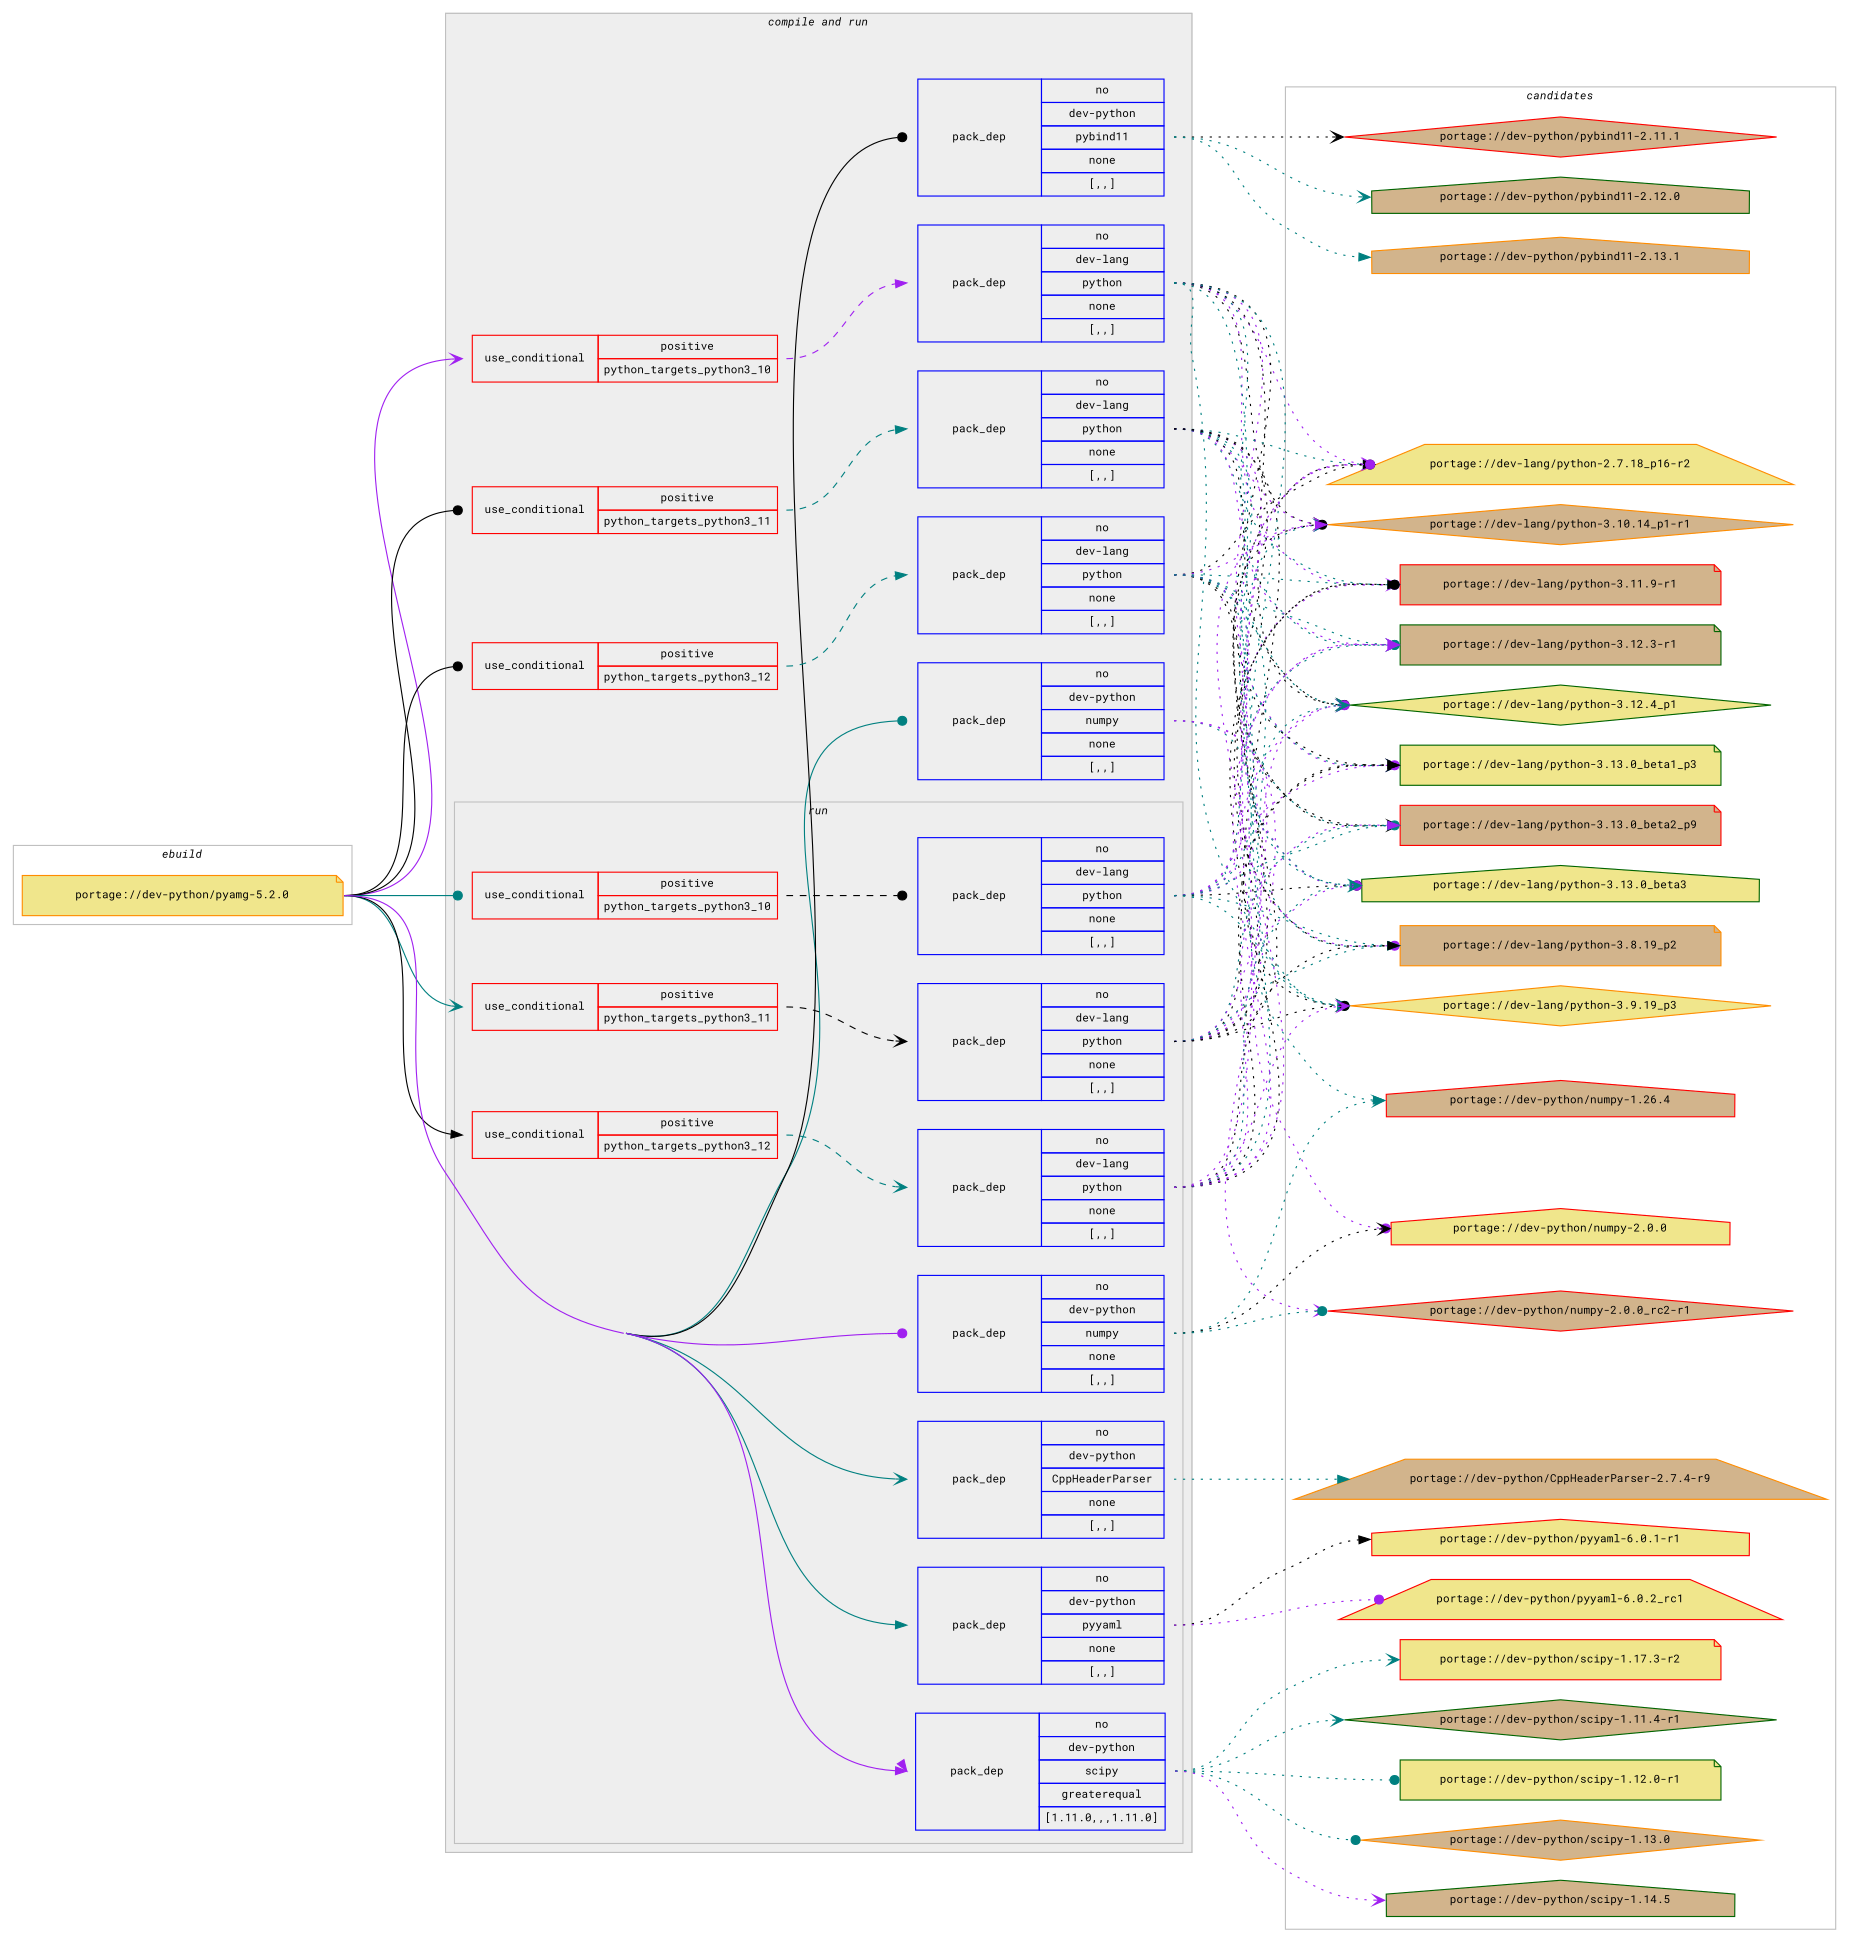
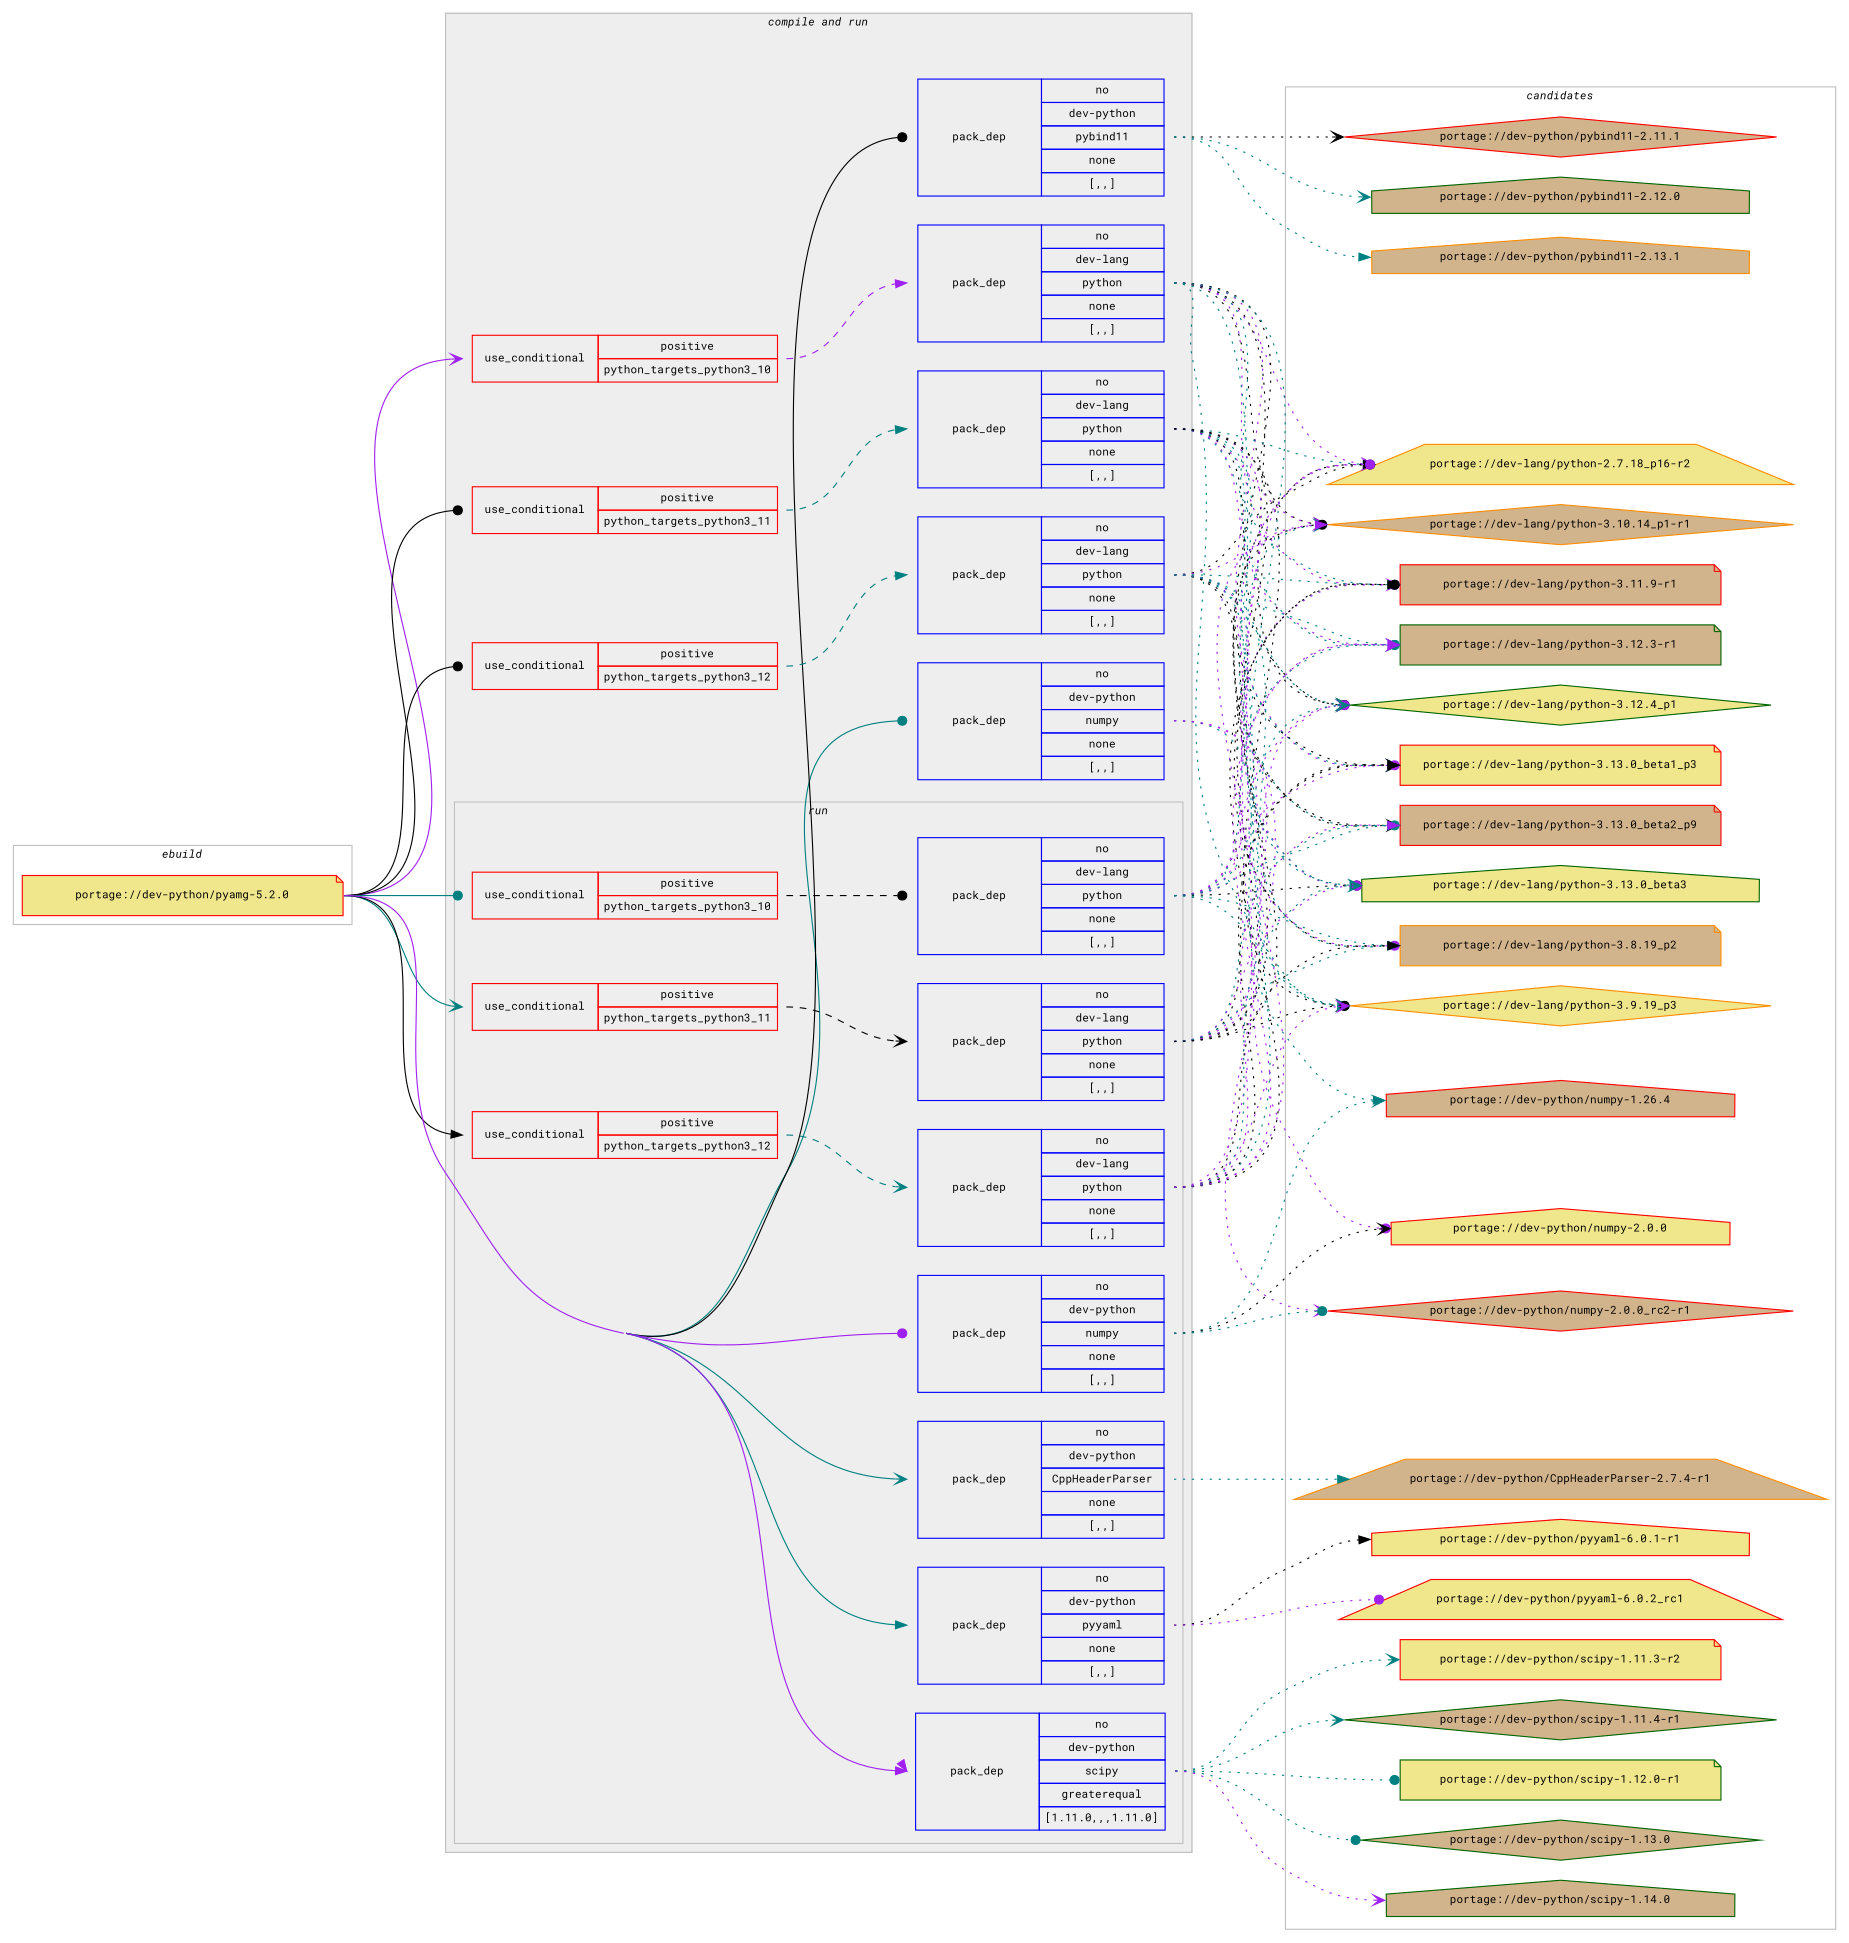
(1561, 765) -> (1561, 765)
(183, 896) -> (183, 896)
(1561, 1479) -> (1561, 1479)
(1561, 1660) -> (1561, 1660)
(1561, 1840) -> (1561, 1840)
(1561, 1900) -> (1561, 1900)
